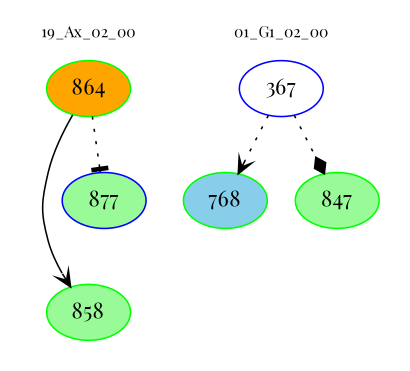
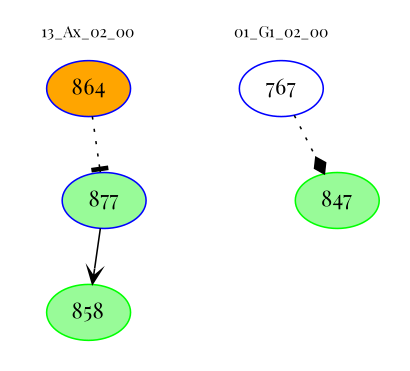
(89, 33) -> (89, 33)
(89, 89) -> (89, 89)
(281, 89) -> (281, 89)
(44, 193) -> (98, 248)
(225, 200) -> none
